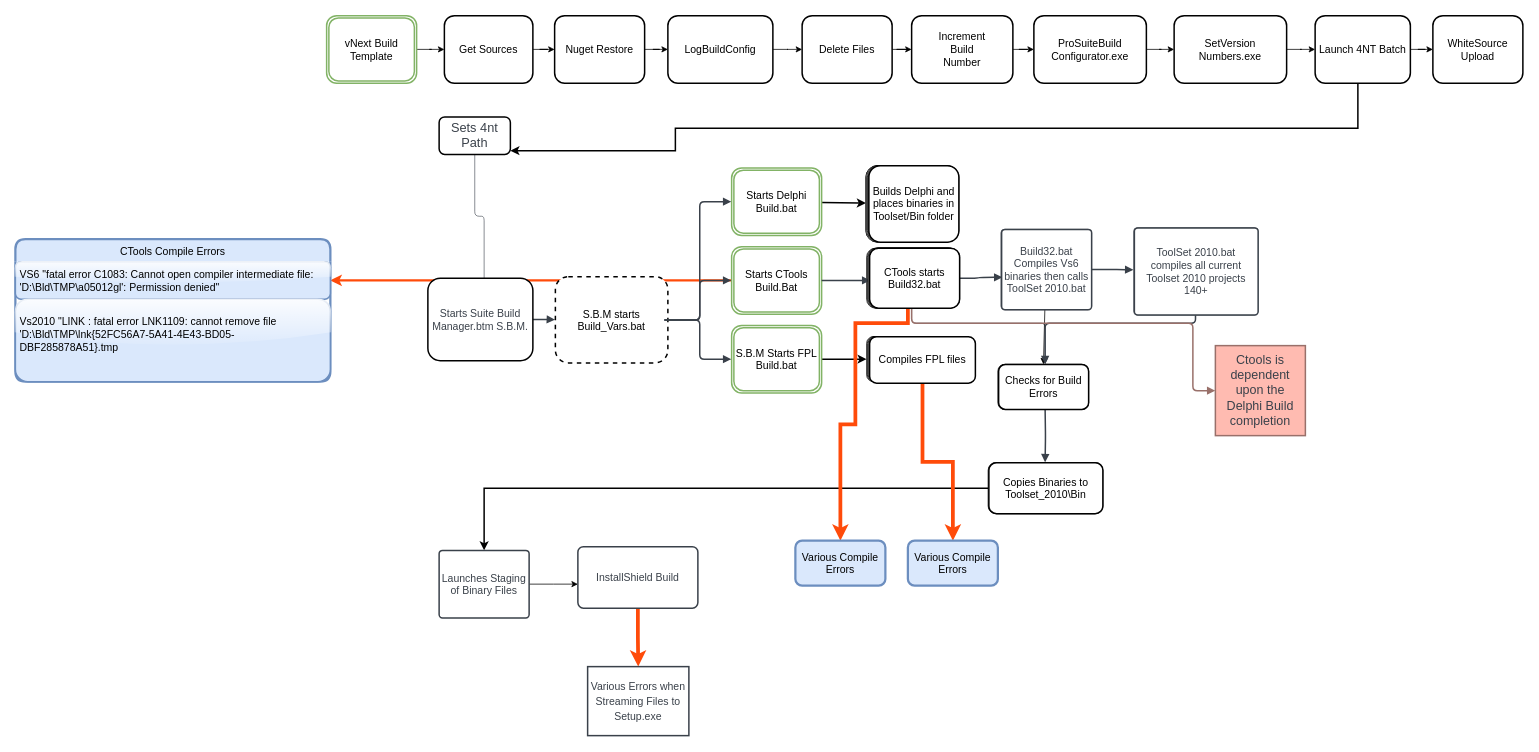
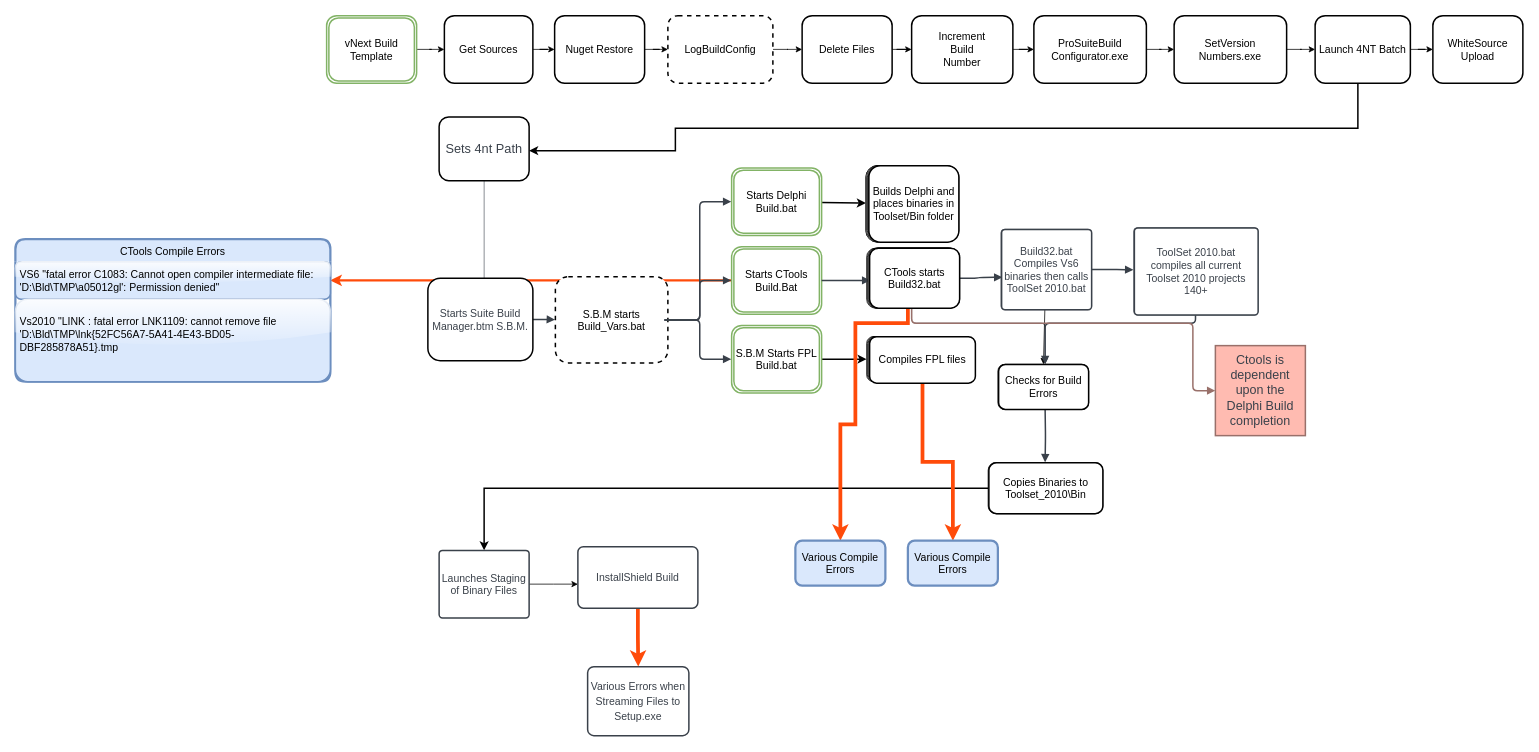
(720, 49) -> (720, 49)
(475, 135) -> (484, 149)
(638, 701) -> (638, 701)
